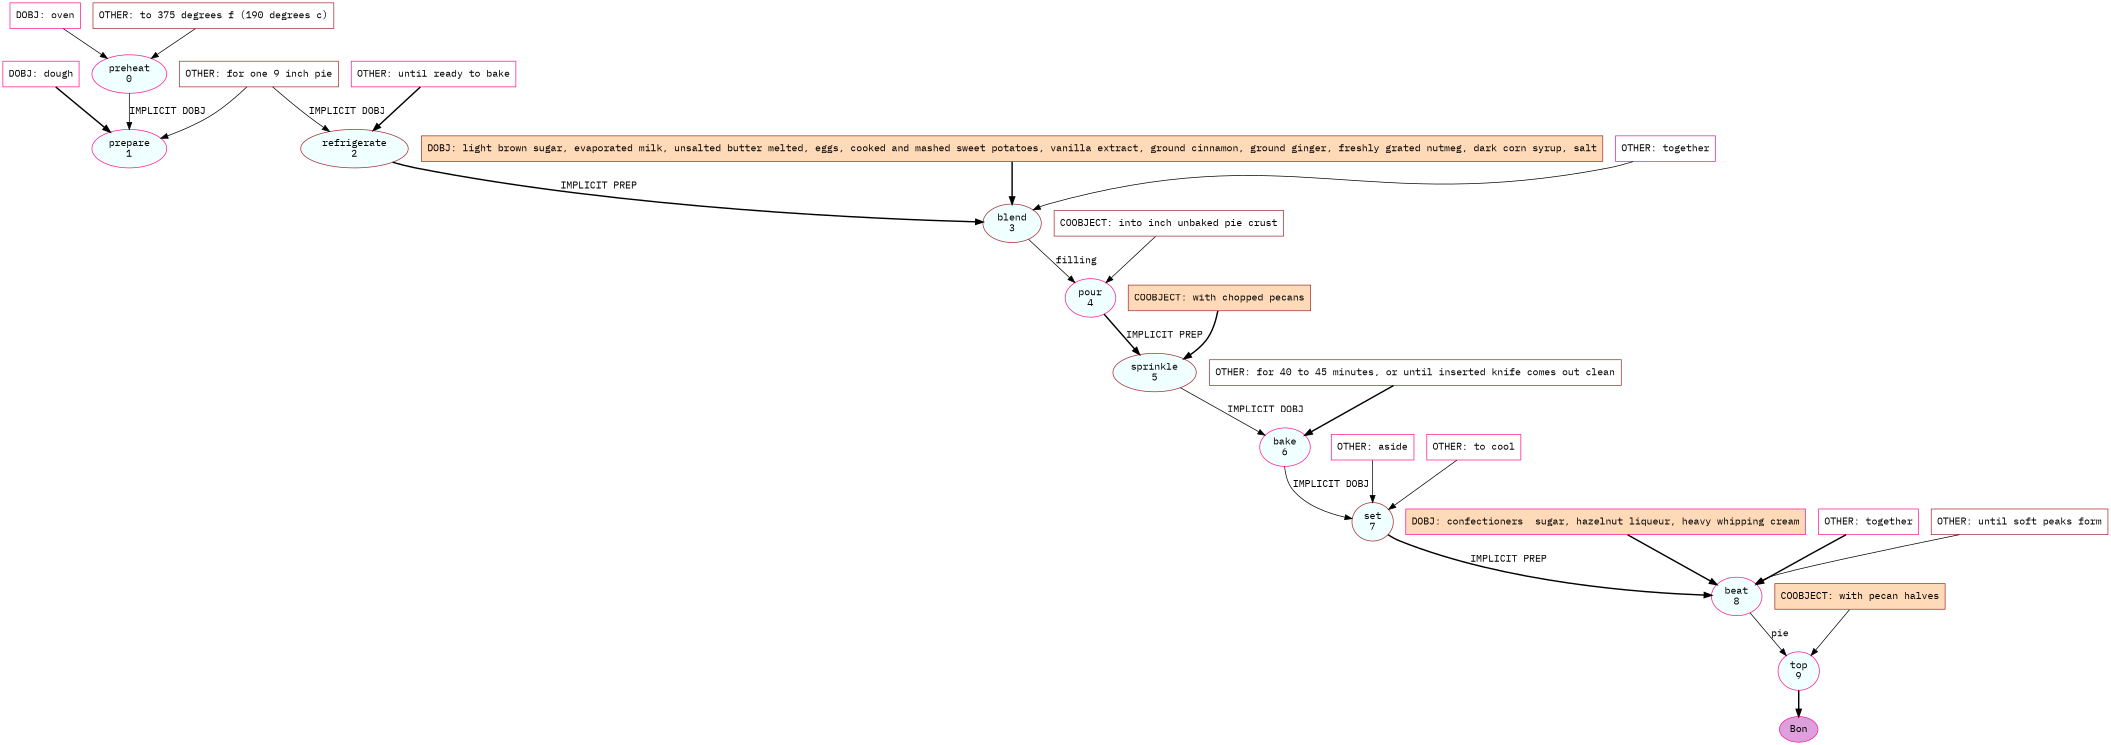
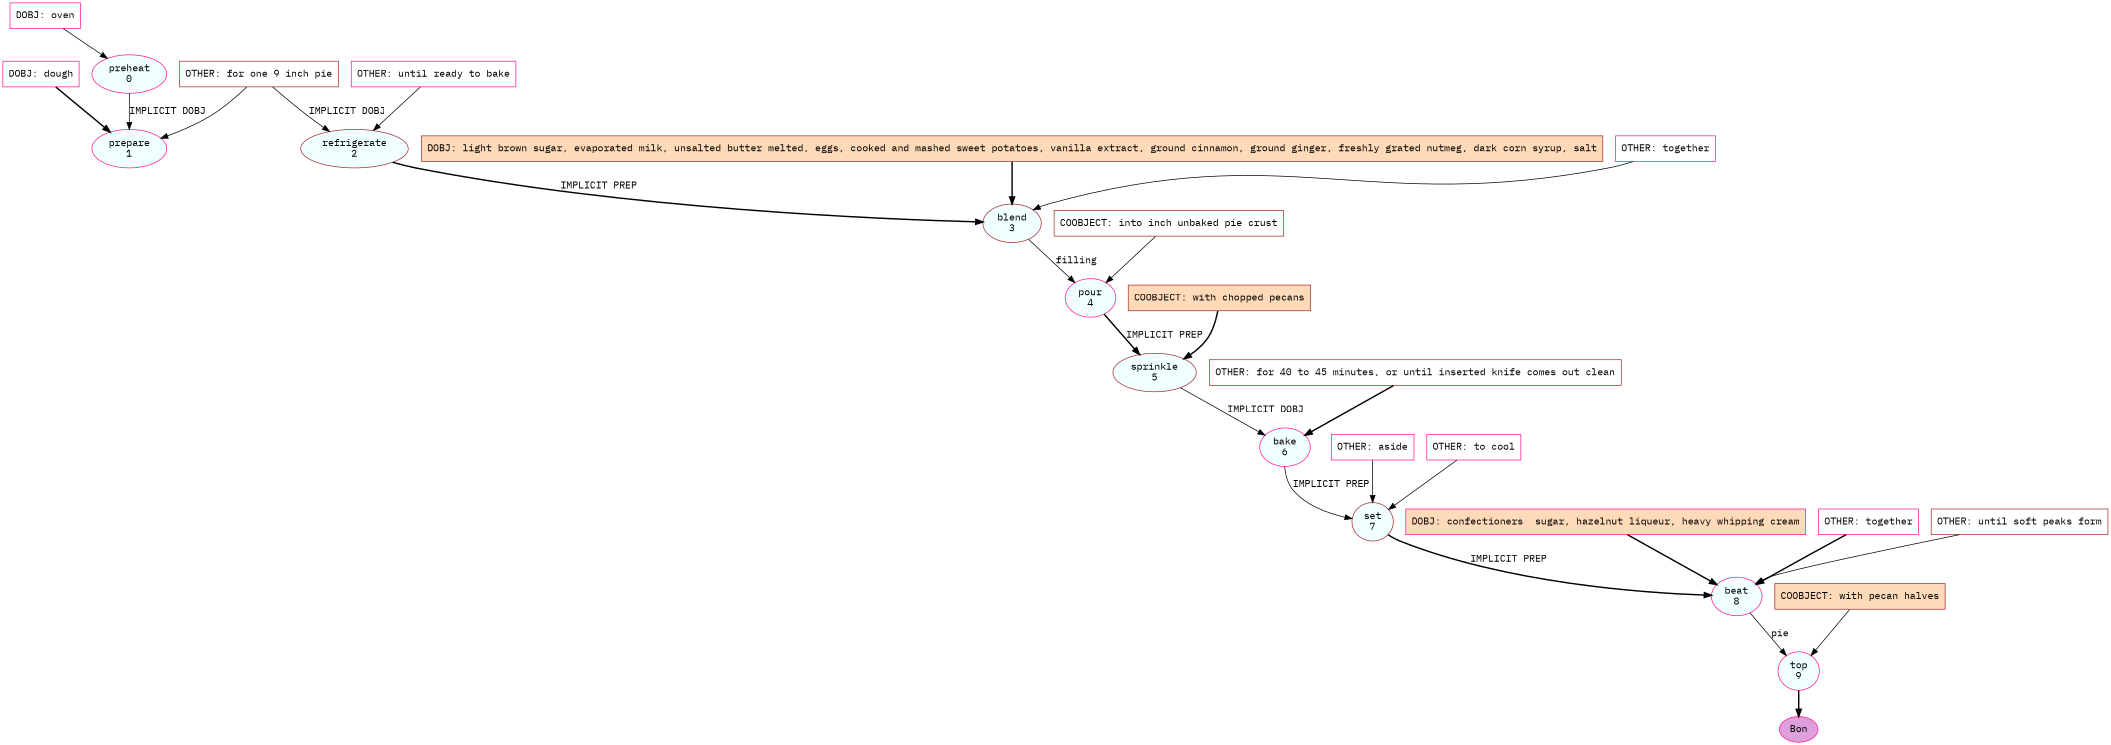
(213, 16) -> none
(399, 106) -> (399, 106)
(1331, 484) -> (1331, 484)
